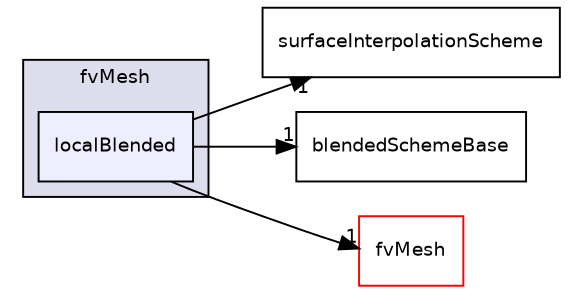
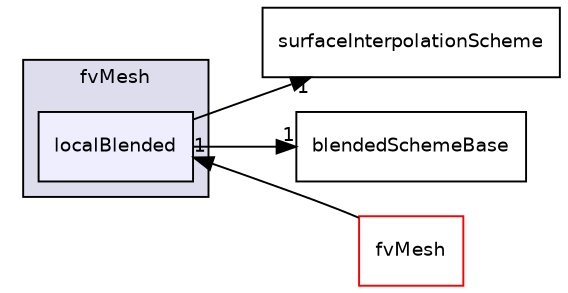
(255, 214) -> (286, 190)
